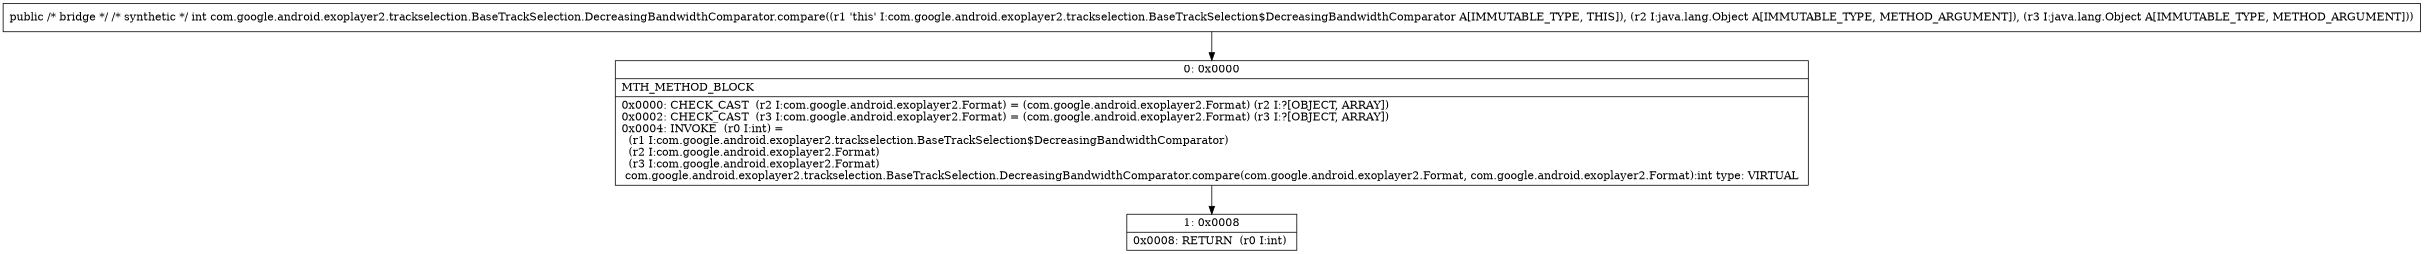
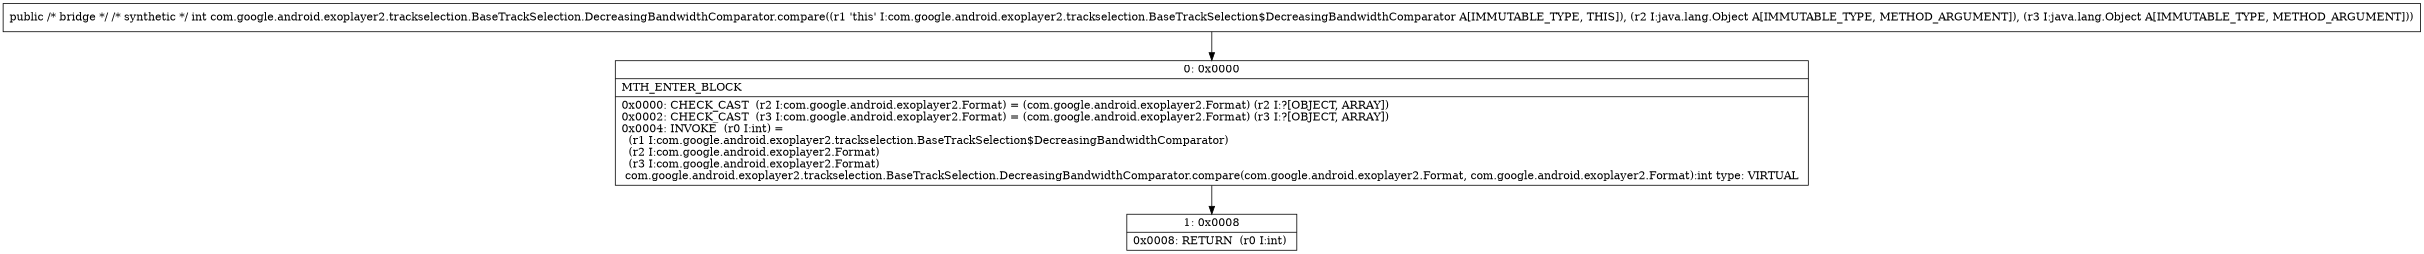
(688, 87) -> (682, 87)
